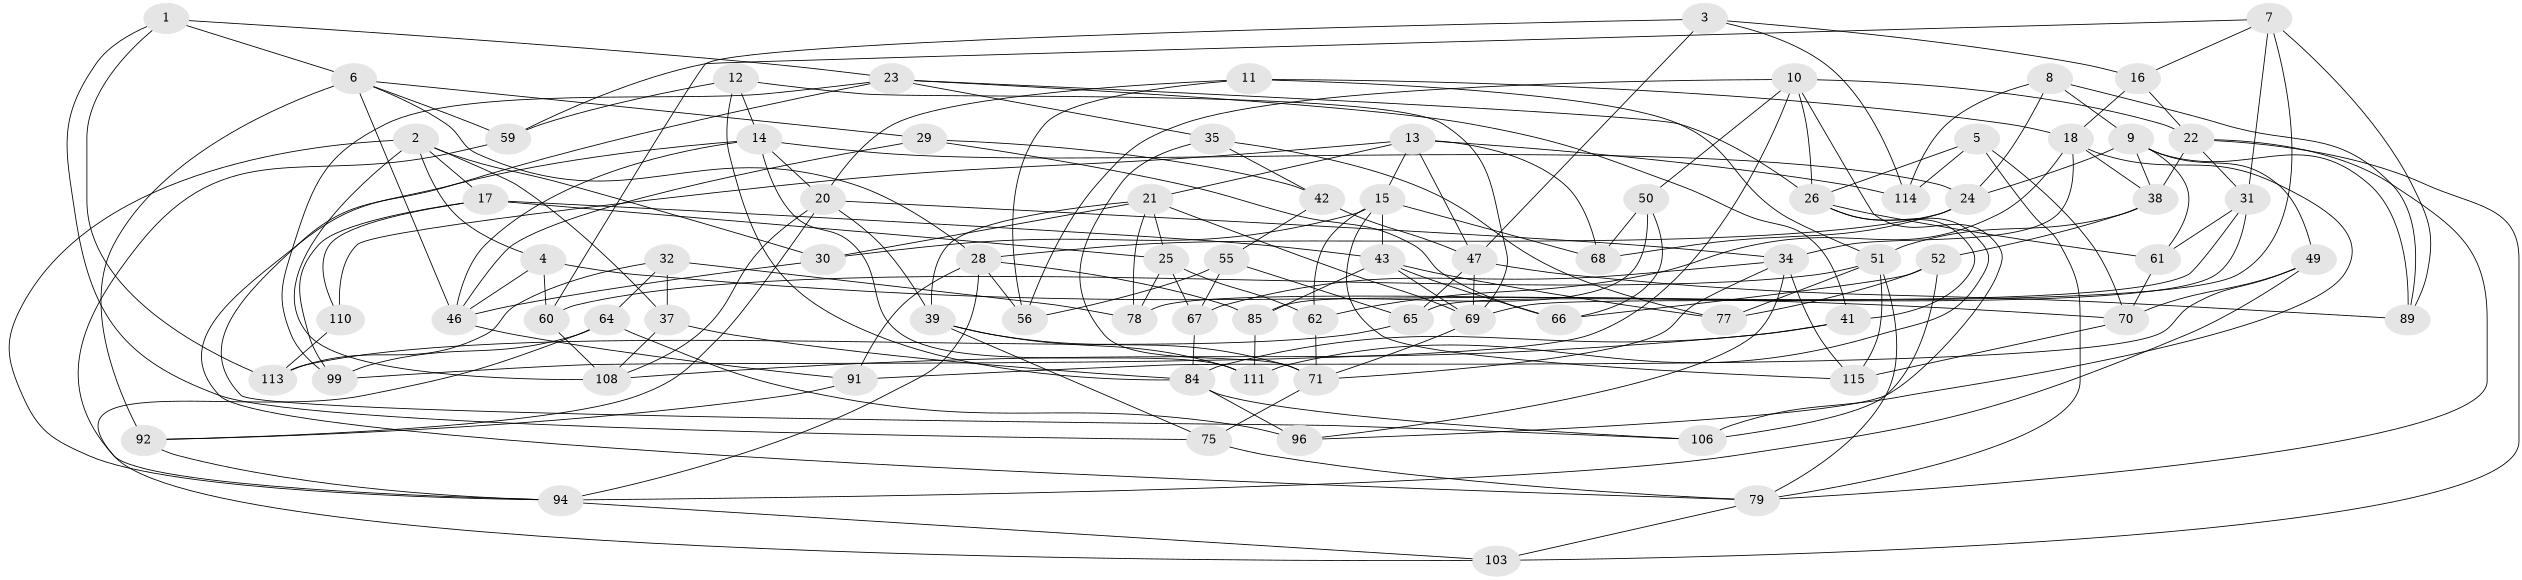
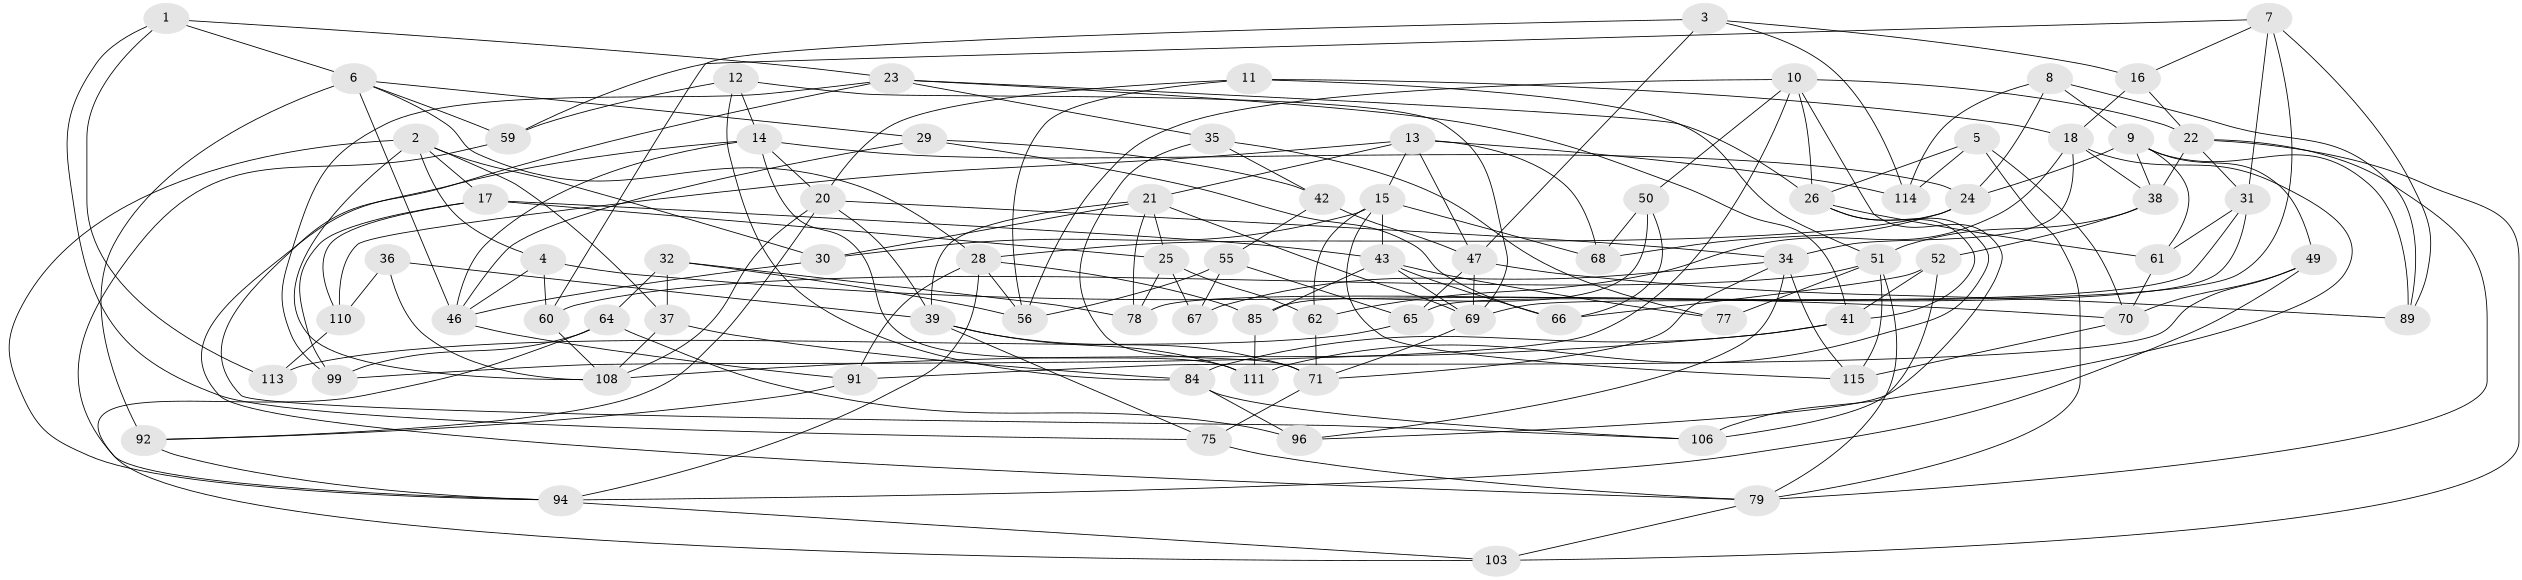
none -> (388, 260)
(1865, 288) -> (1895, 289)
(476, 339) -> (847, 285)
(1194, 350) -> none
